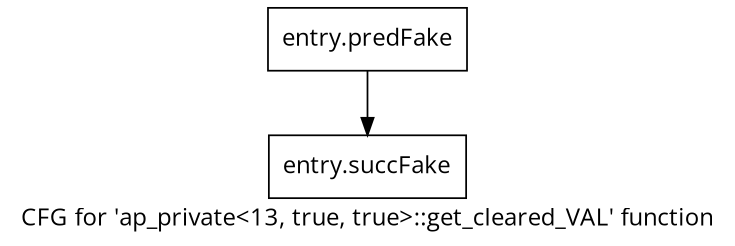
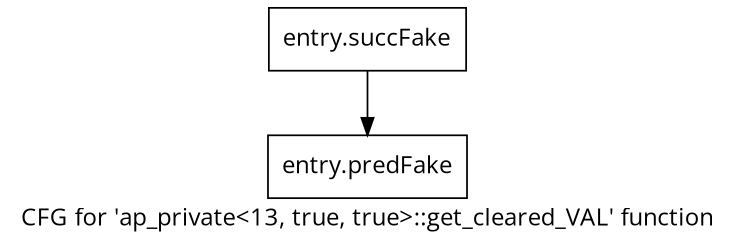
(367, 94) -> (367, 94)
